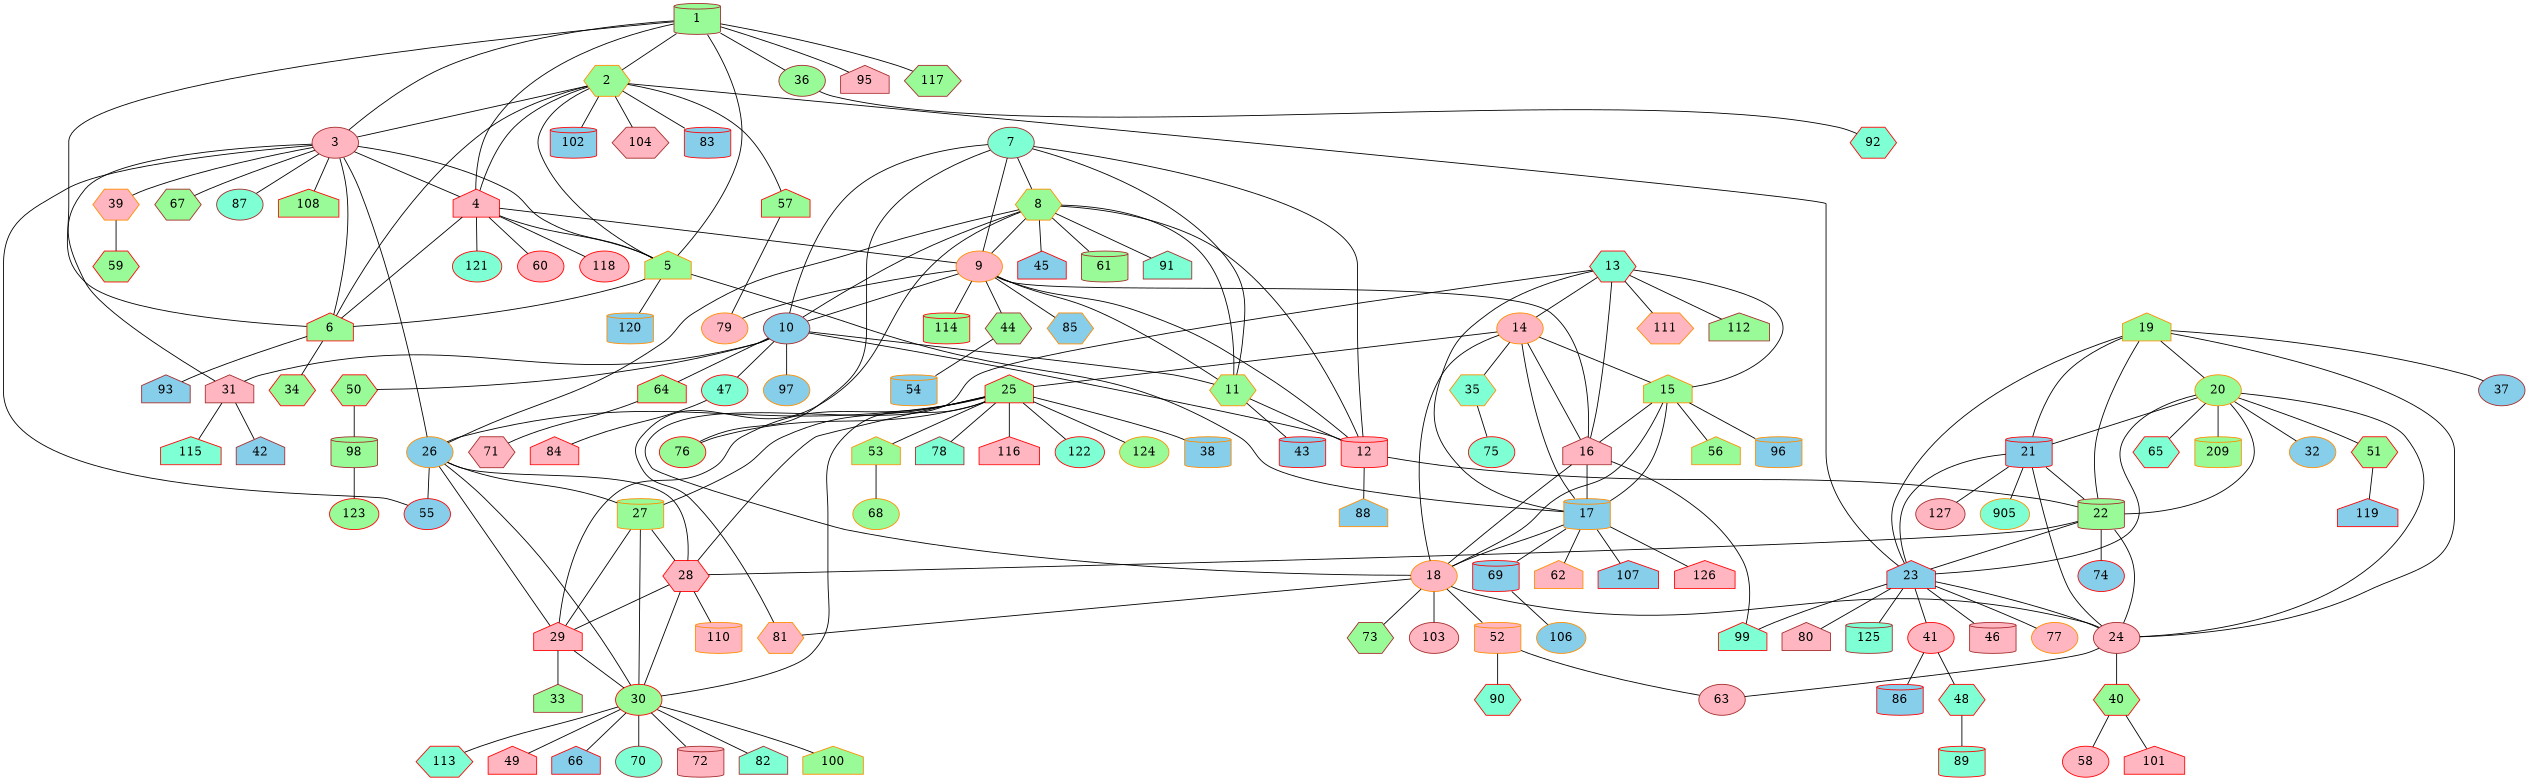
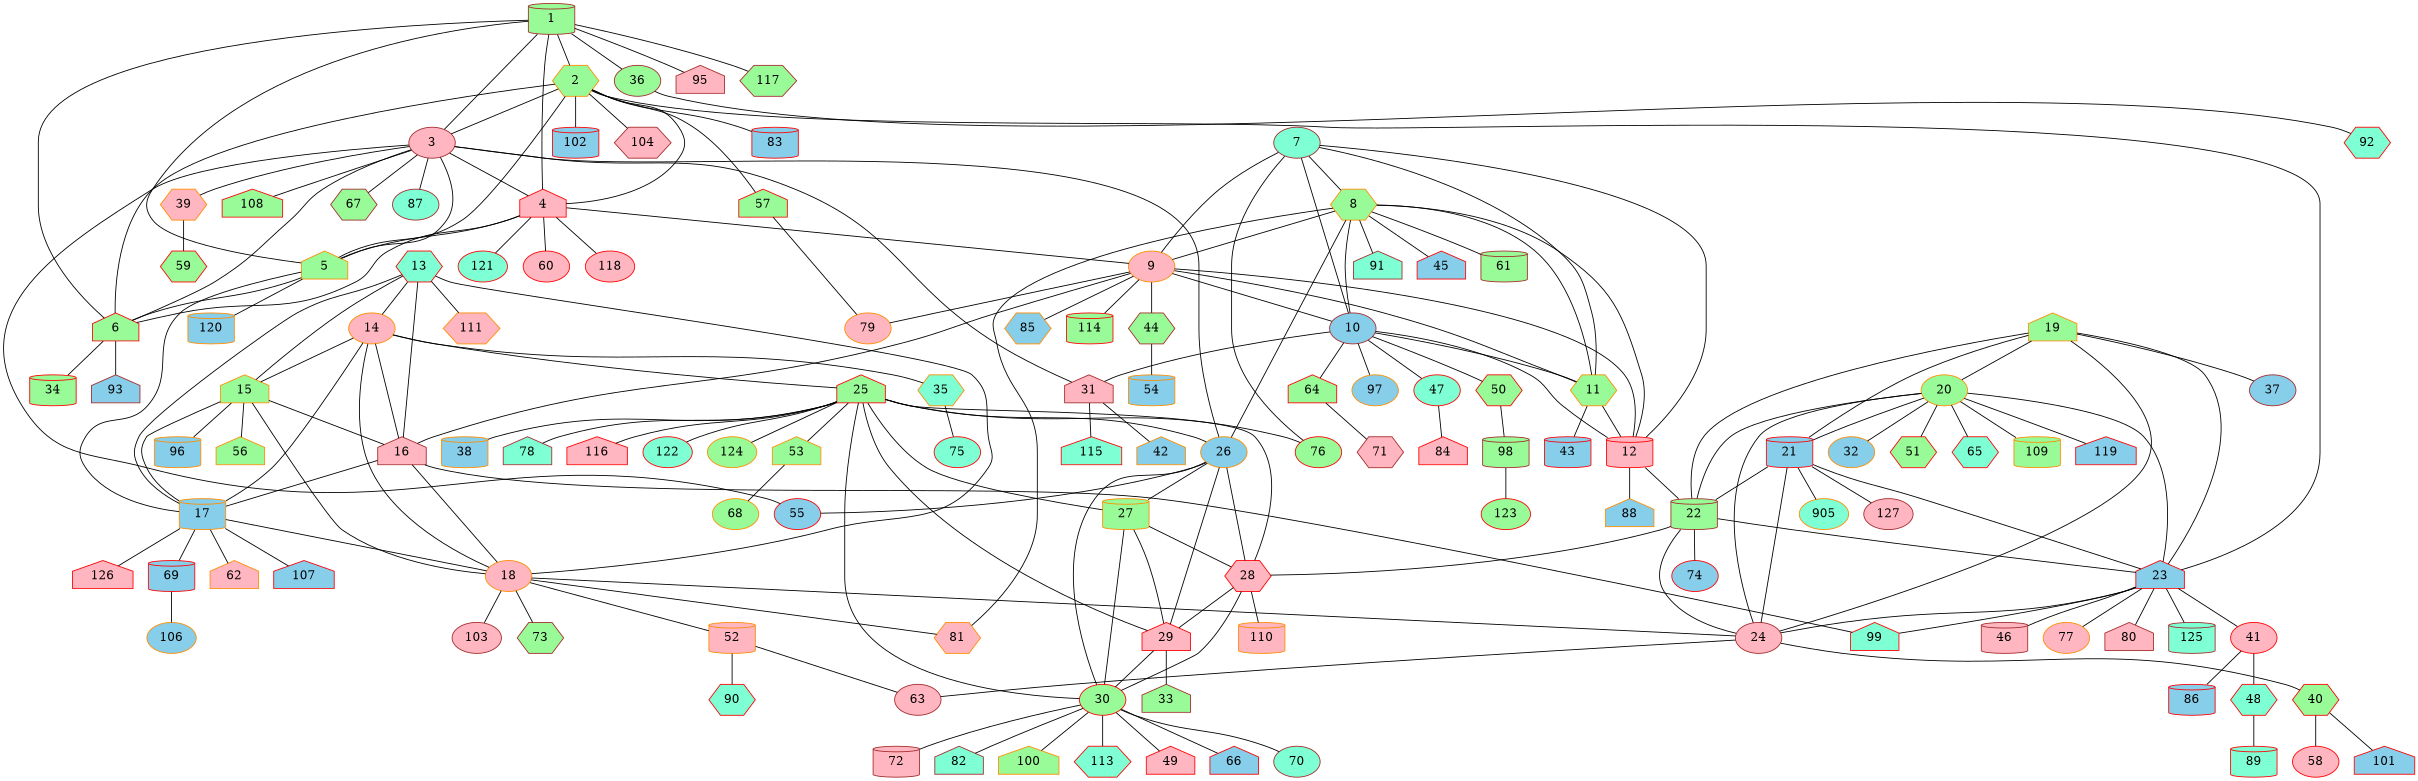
(1739, 328) -> none
(292, 390) -> (53, 390)
(260, 452) -> (1161, 452)
(2218, 452) -> (2037, 452)
(2371, 483) -> (2025, 421)
(2154, 762) -> (2385, 762)
